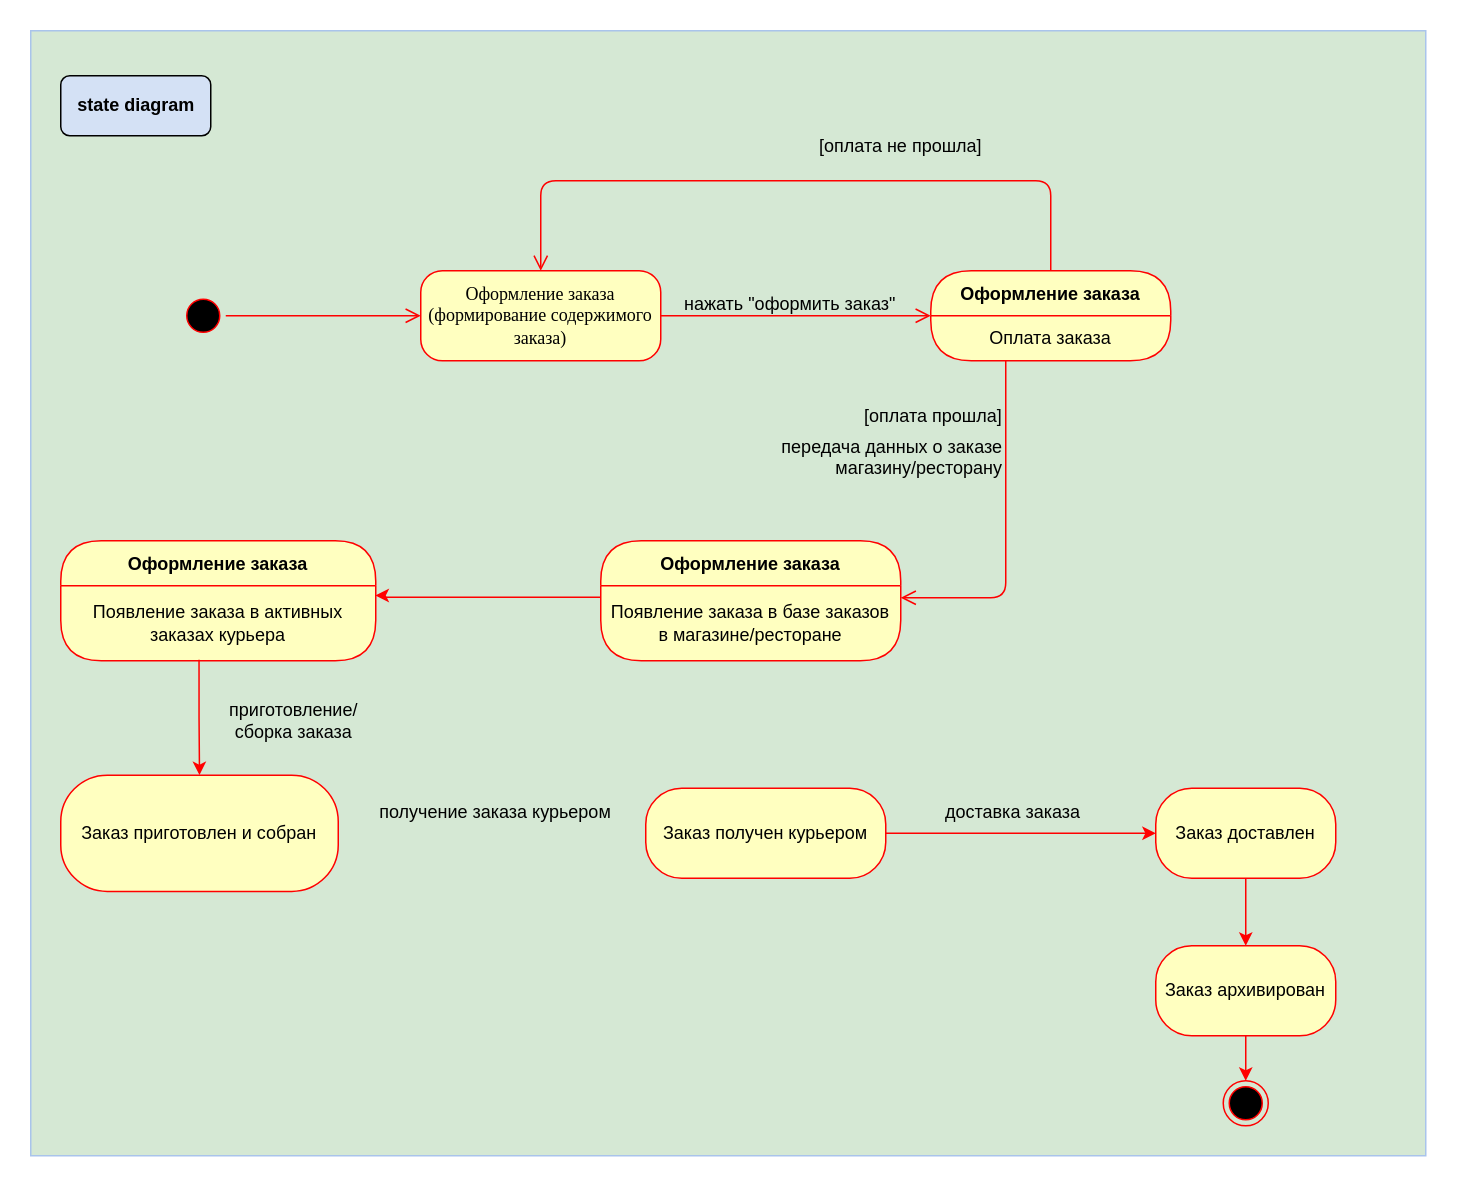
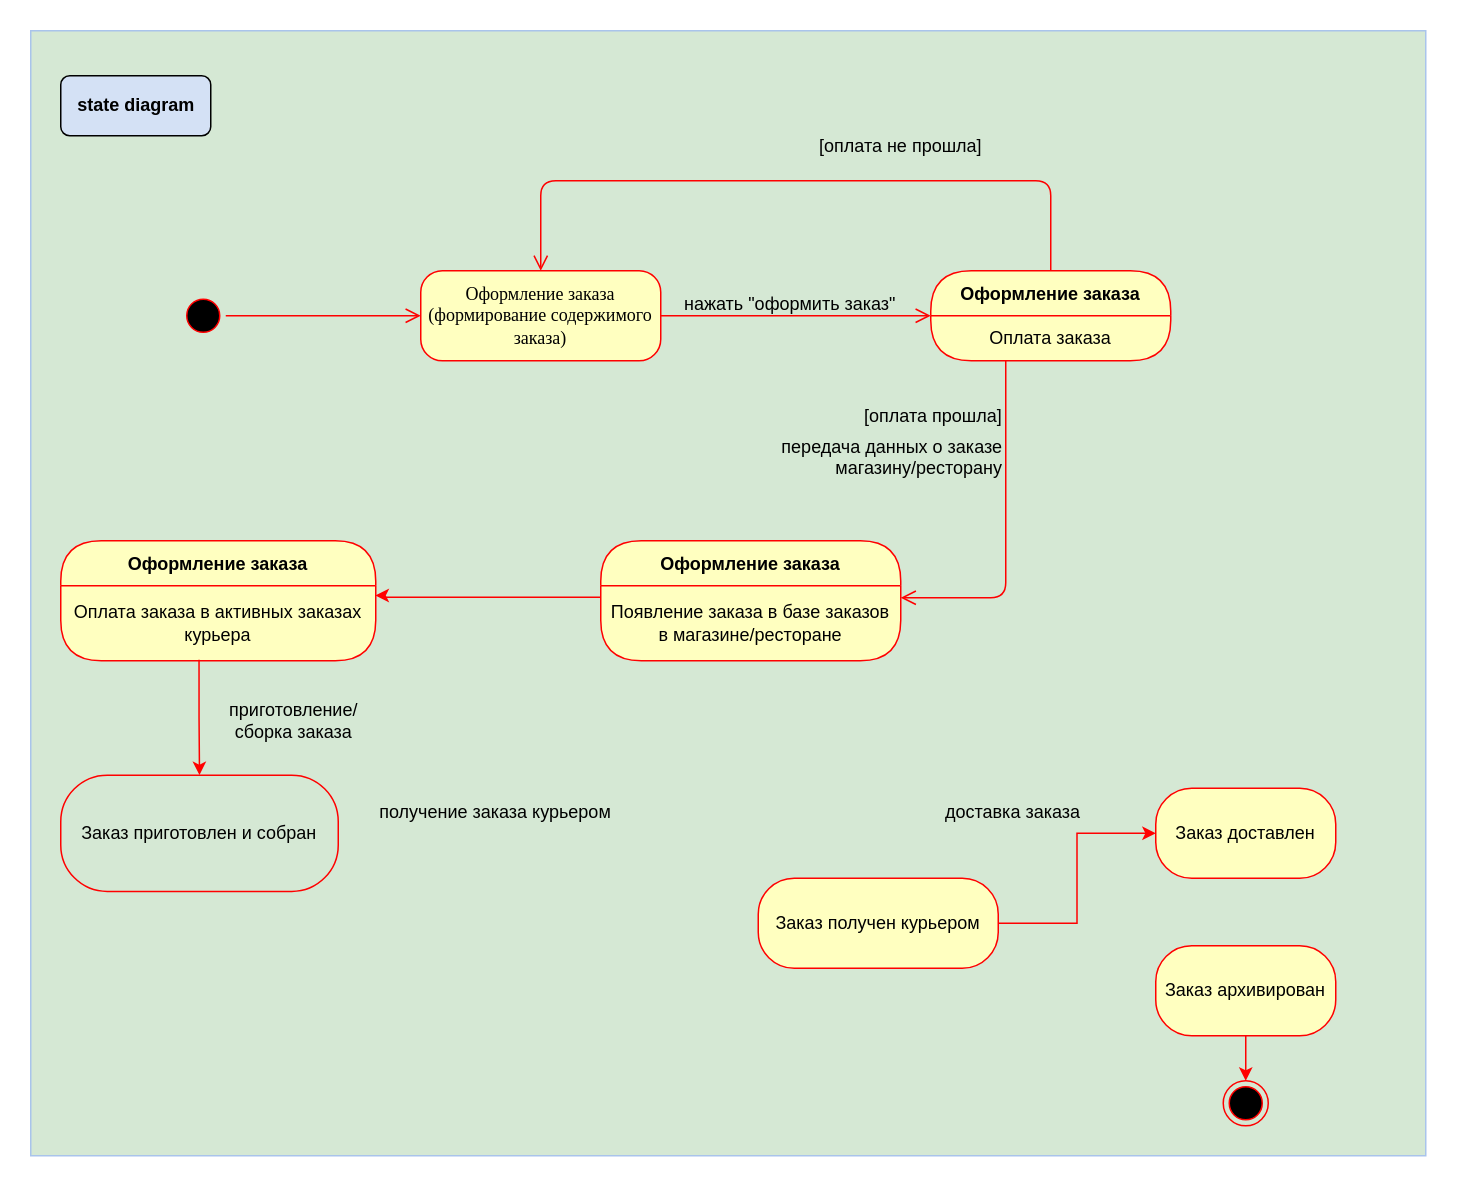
(218, 623) -> (218, 623)
(200, 833) -> (200, 833)
(766, 833) -> (878, 923)
(1246, 907) -> none
